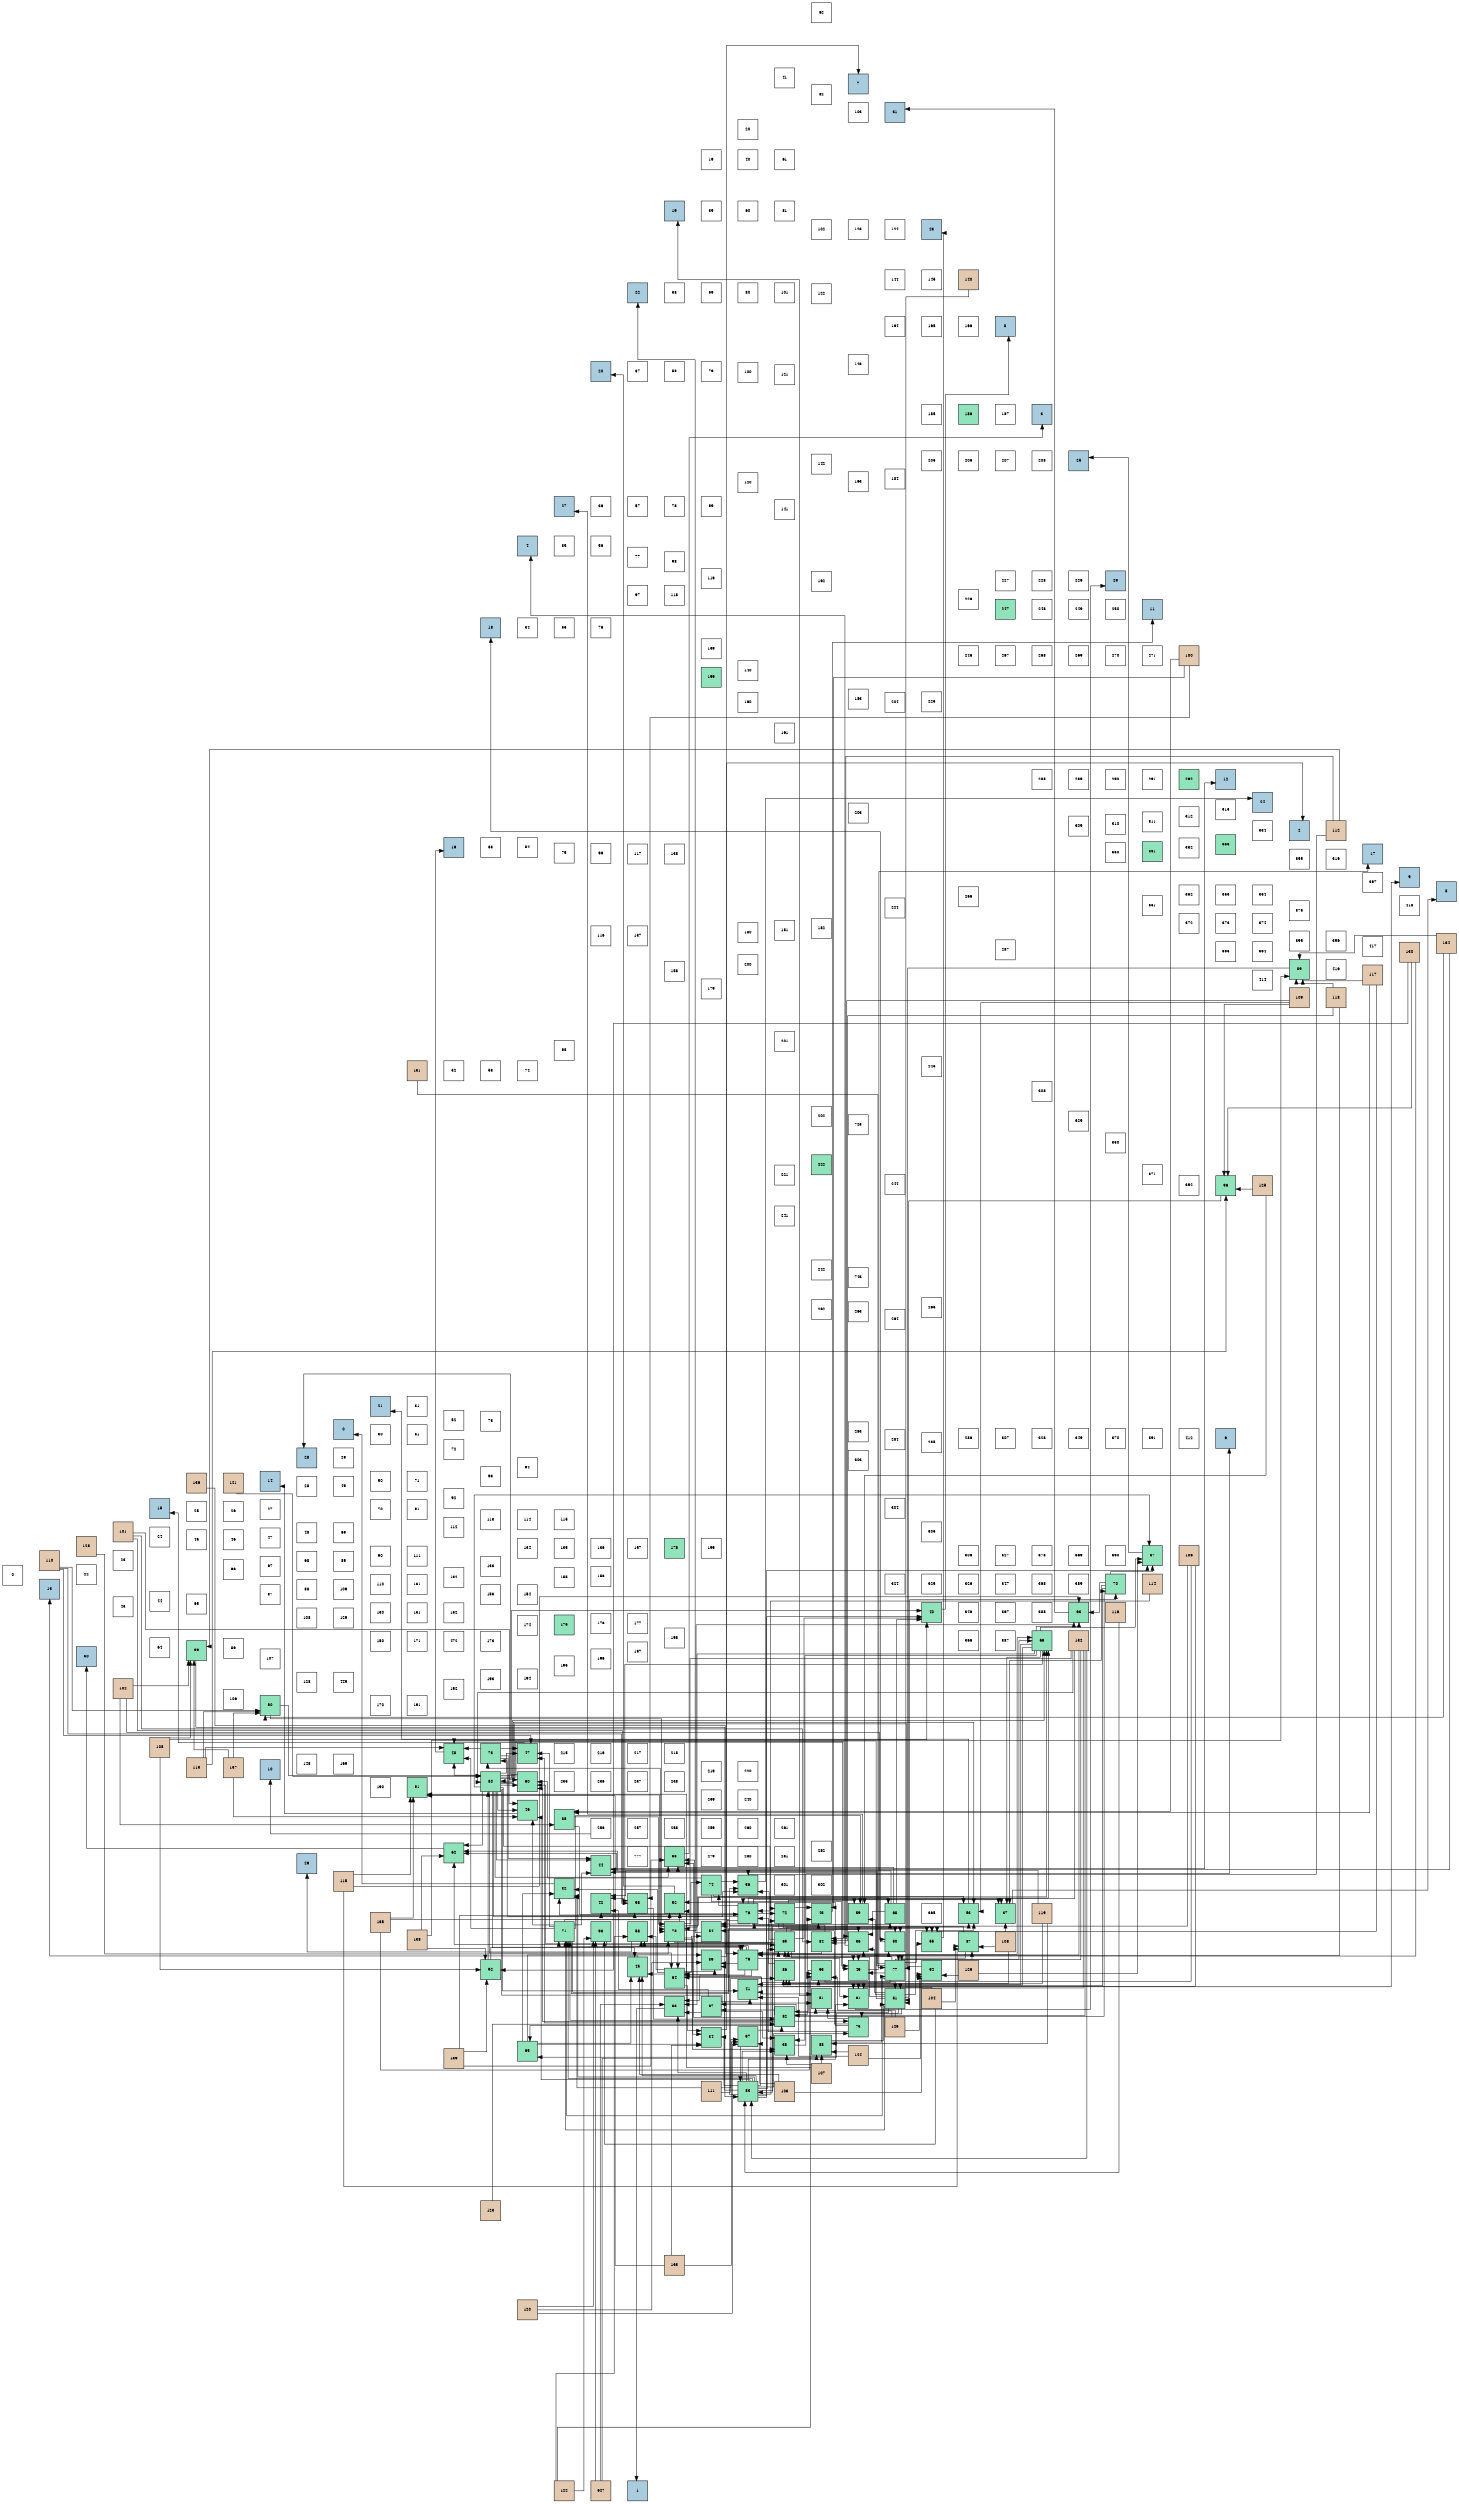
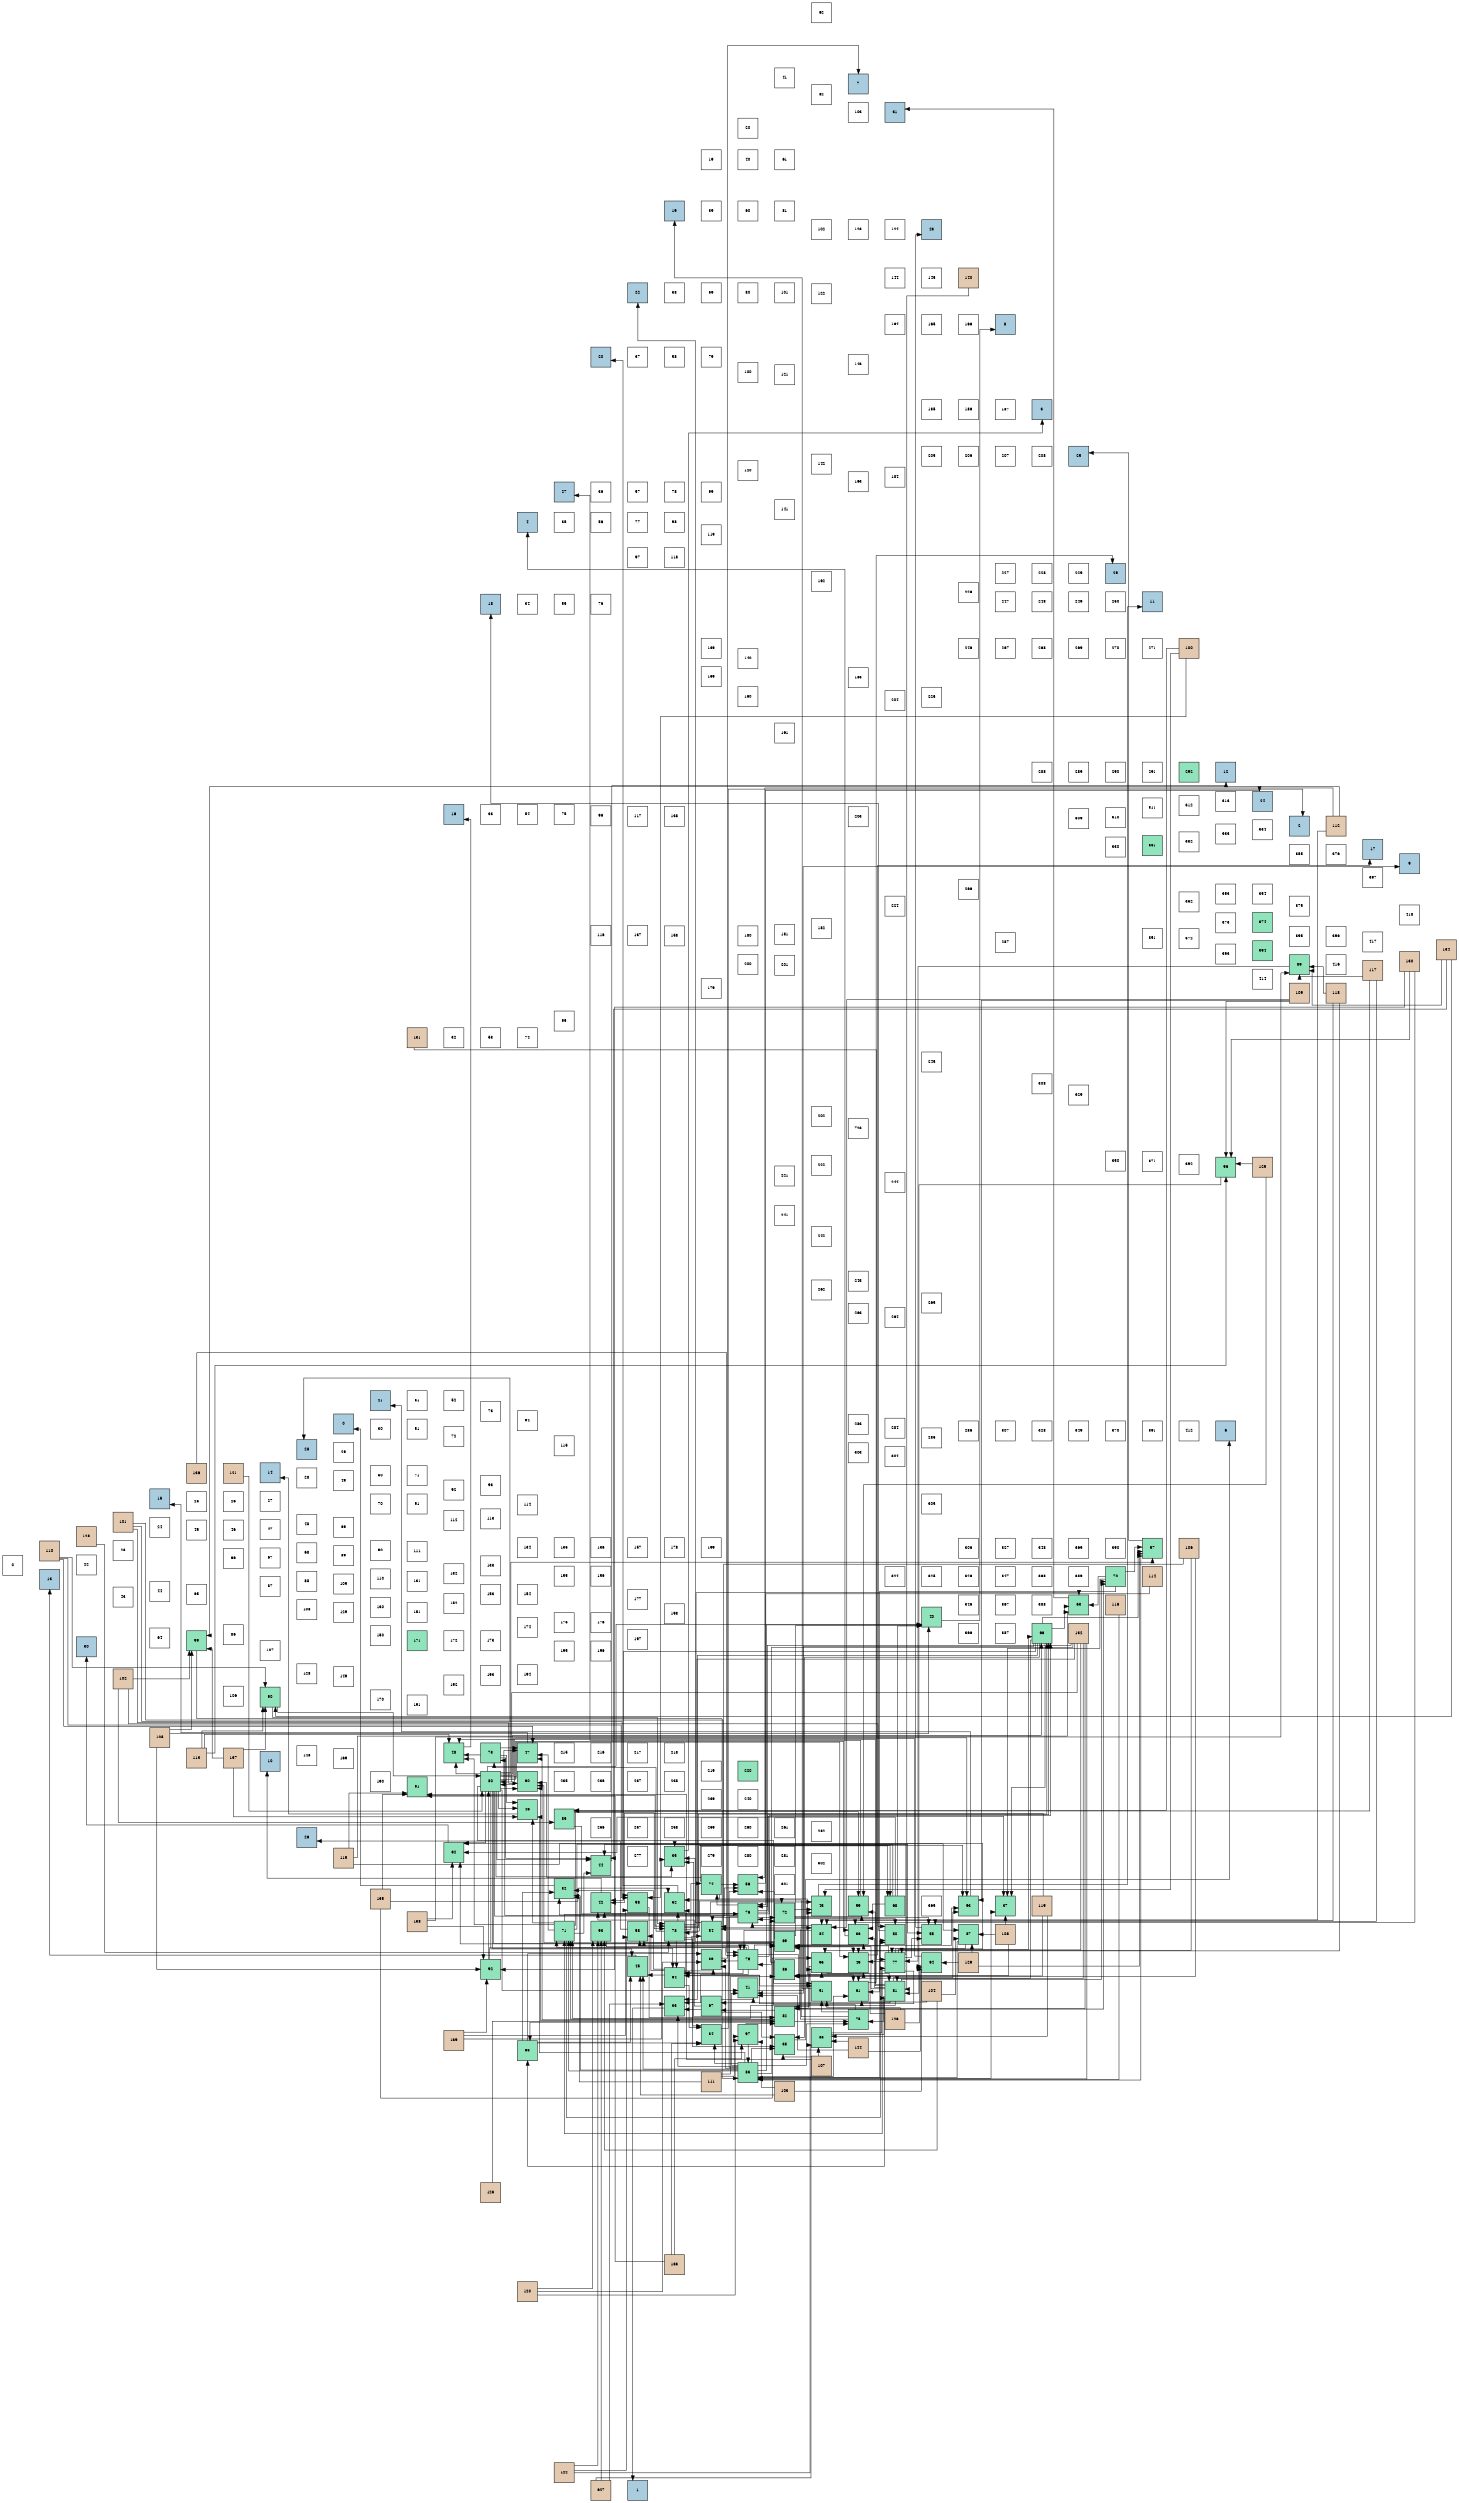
(968, 414) -> (968, 410)
(1005, 609) -> (1005, 602)
(711, 677) -> (711, 677)
(1226, 845) -> (1226, 834)
(1336, 859) -> (1336, 854)
(1446, 892) -> none
(1263, 923) -> (1263, 922)
(1263, 952) -> (1263, 951)
(821, 1165) -> (821, 1165)
(858, 1277) -> (858, 1281)
(674, 1548) -> (674, 1548)
(1042, 1556) -> (1042, 1548)
(564, 1625) -> (564, 1623)
(417, 1641) -> (417, 1641)
(454, 1641) -> (454, 1641)
(344, 1682) -> (344, 1677)
(748, 1772) -> (748, 1771)
(406, 1834) -> (390, 1878)
(638, 1857) -> (638, 1856)
